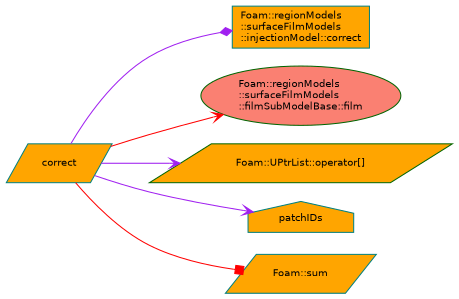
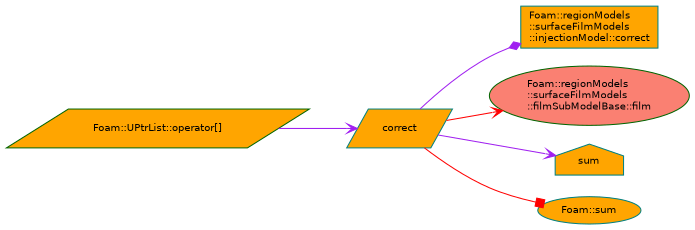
(136, 163) -> (313, 128)
(301, 219) -> (589, 161)
(301, 274) -> (589, 210)
